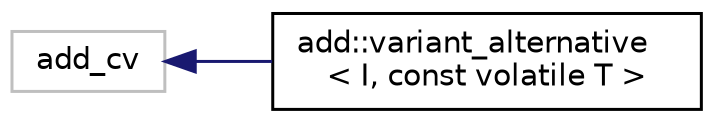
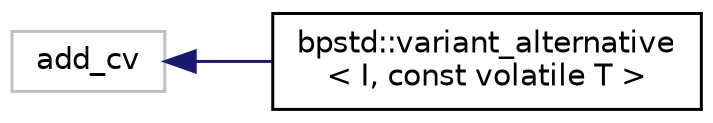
(487, 61) -> (487, 61)
